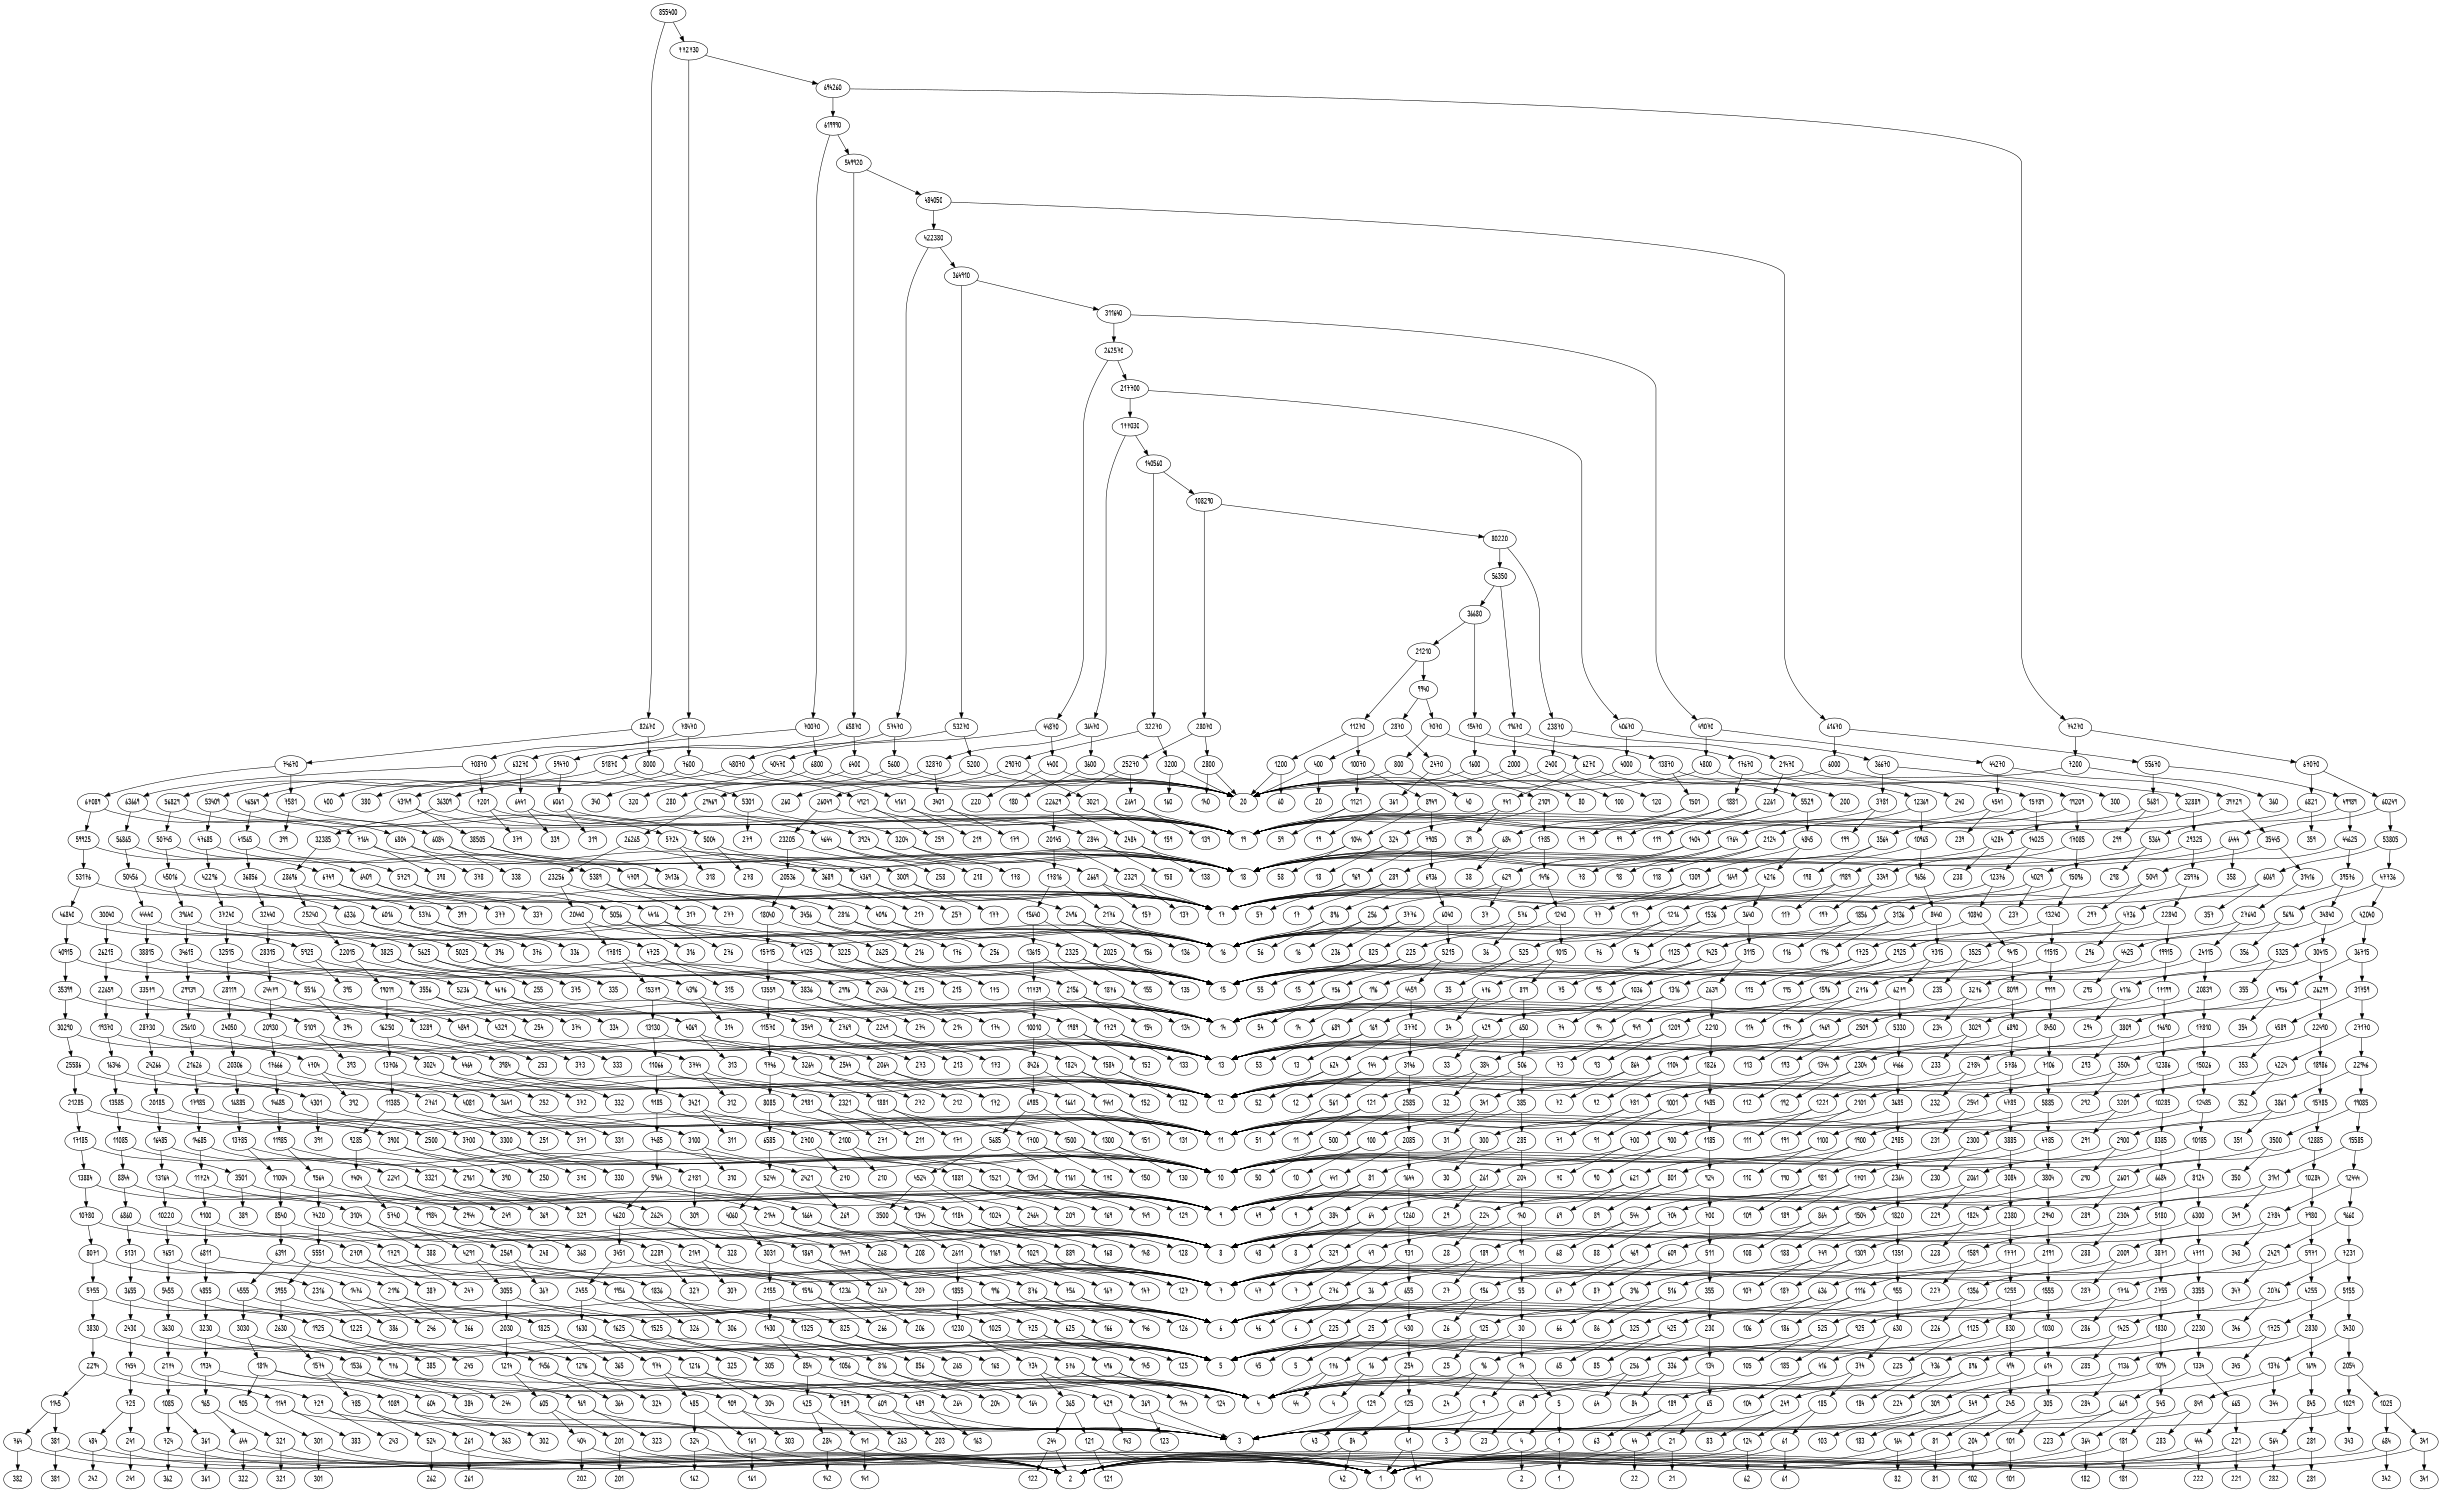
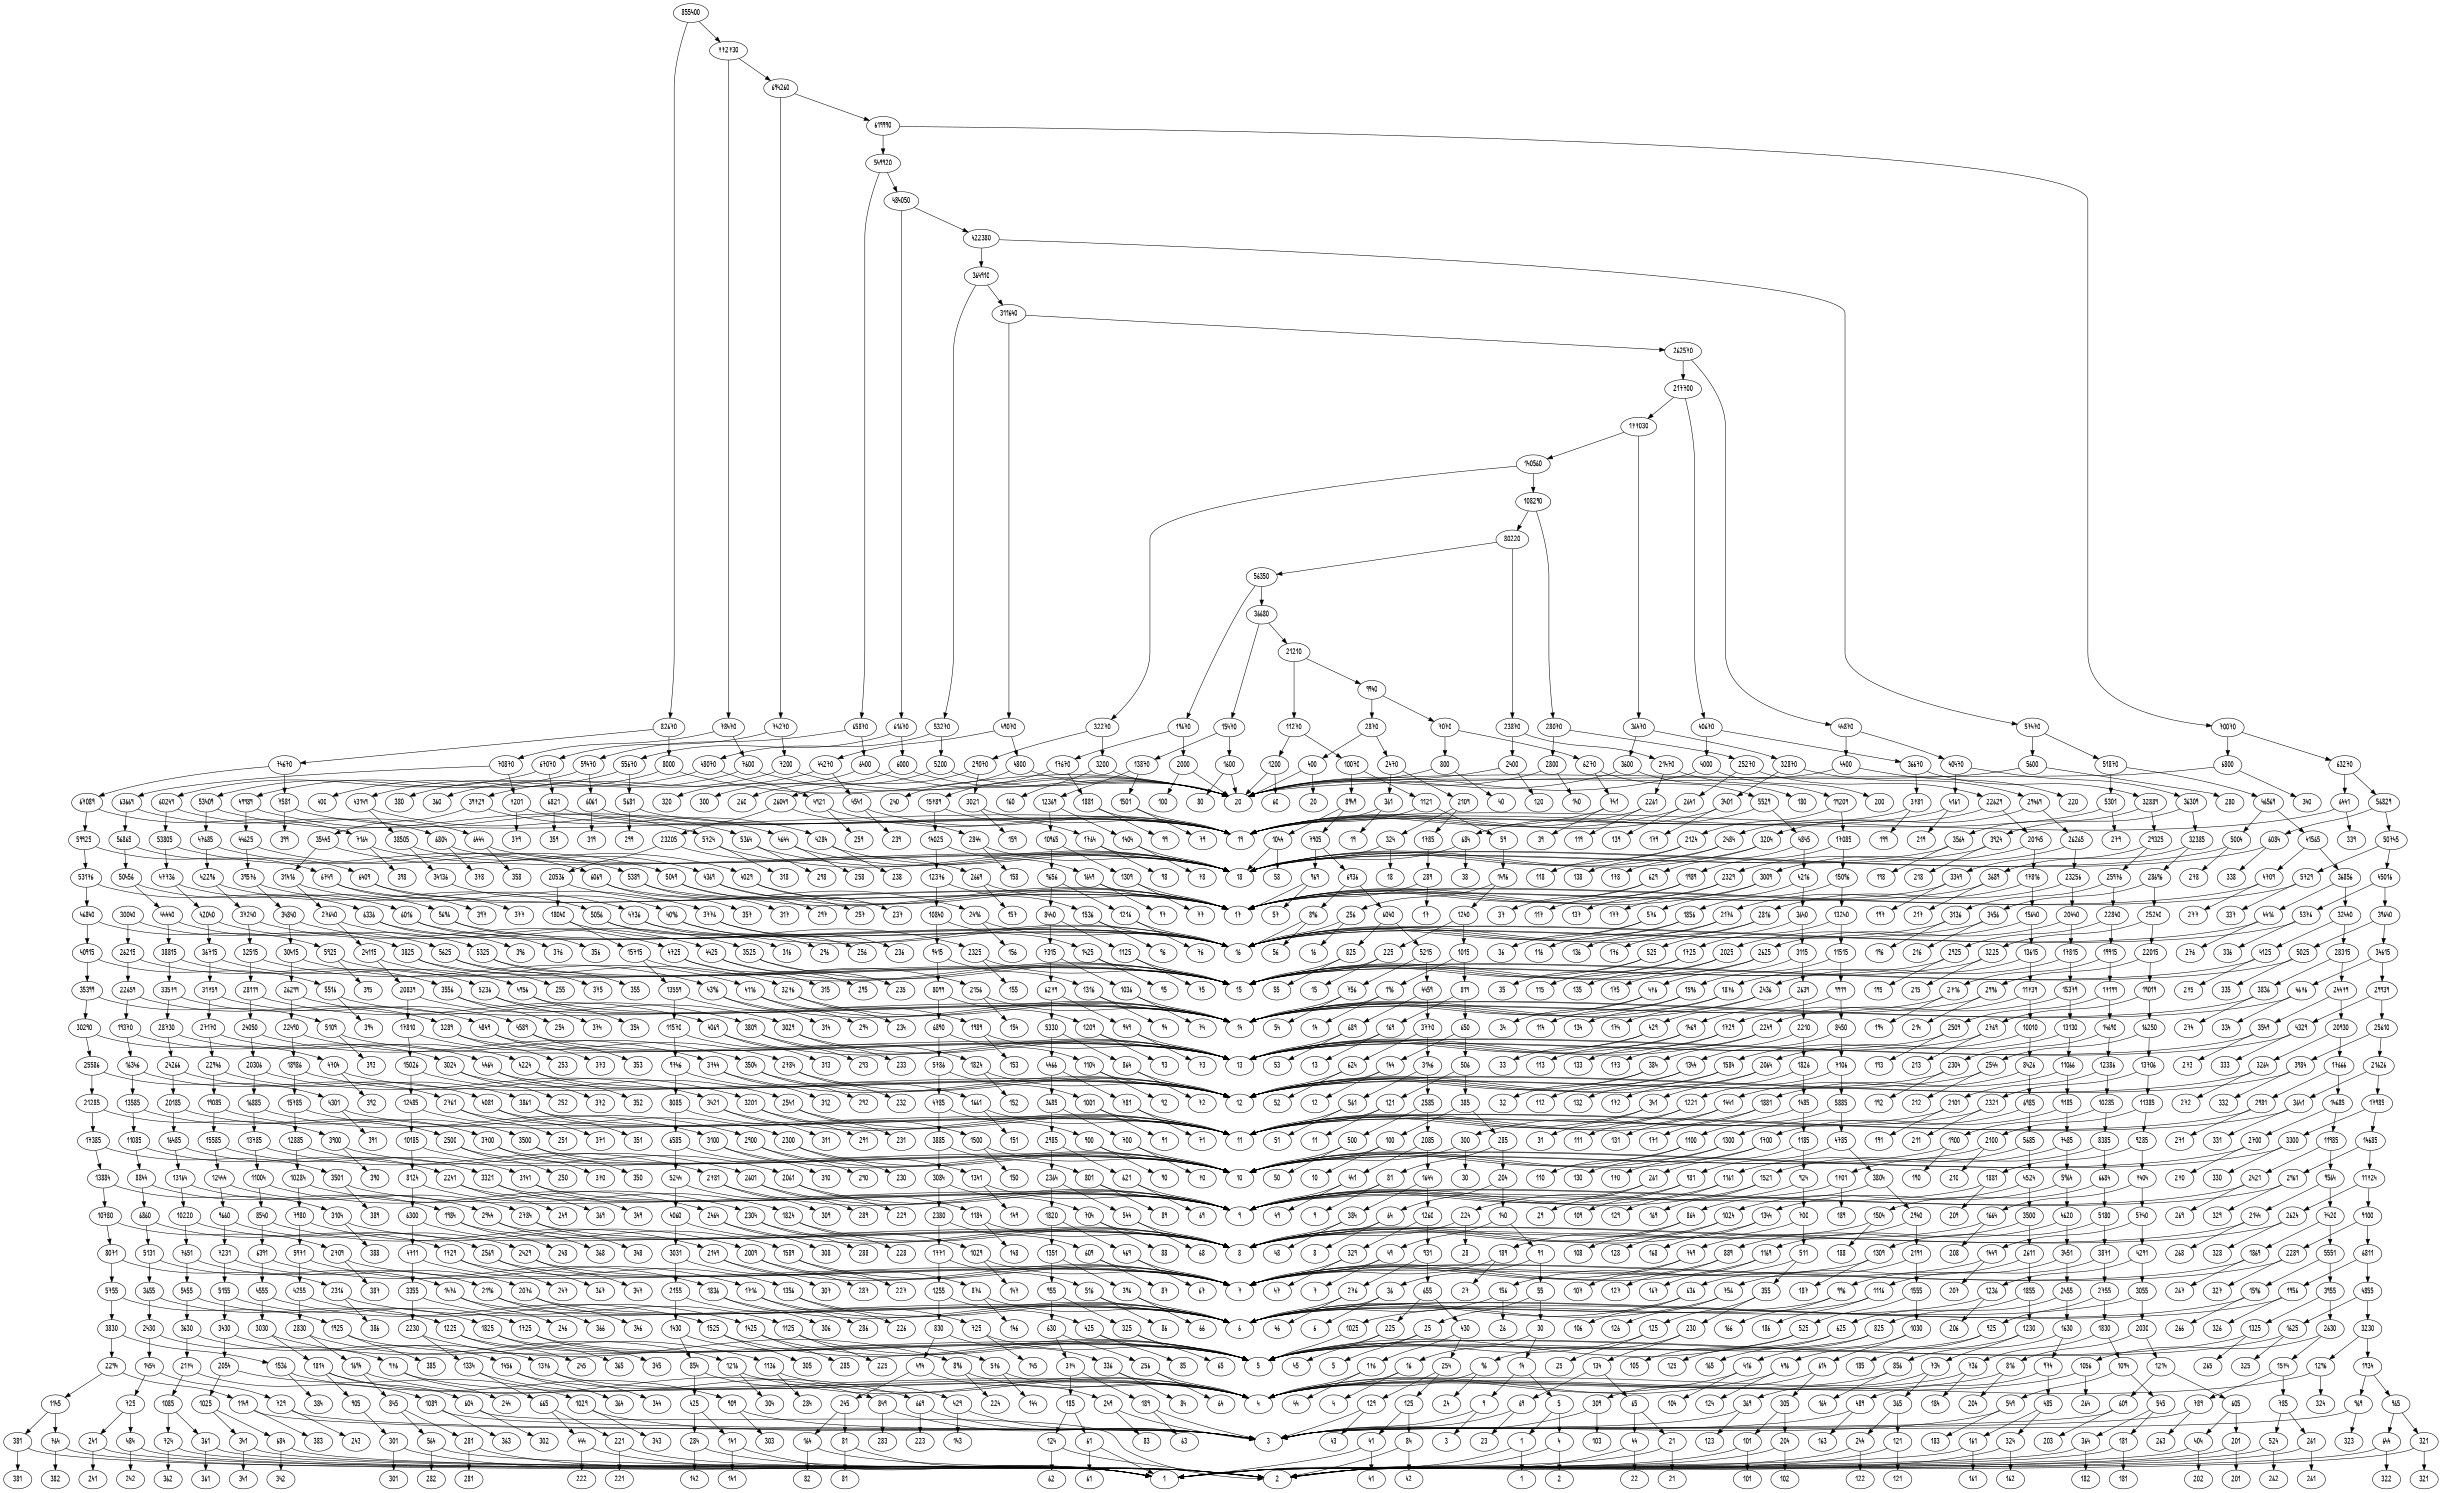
(1544, 856) -> (1503, 856)
none -> (566, 892)
(80, 1141) -> (93, 1141)
none -> (826, 1254)
